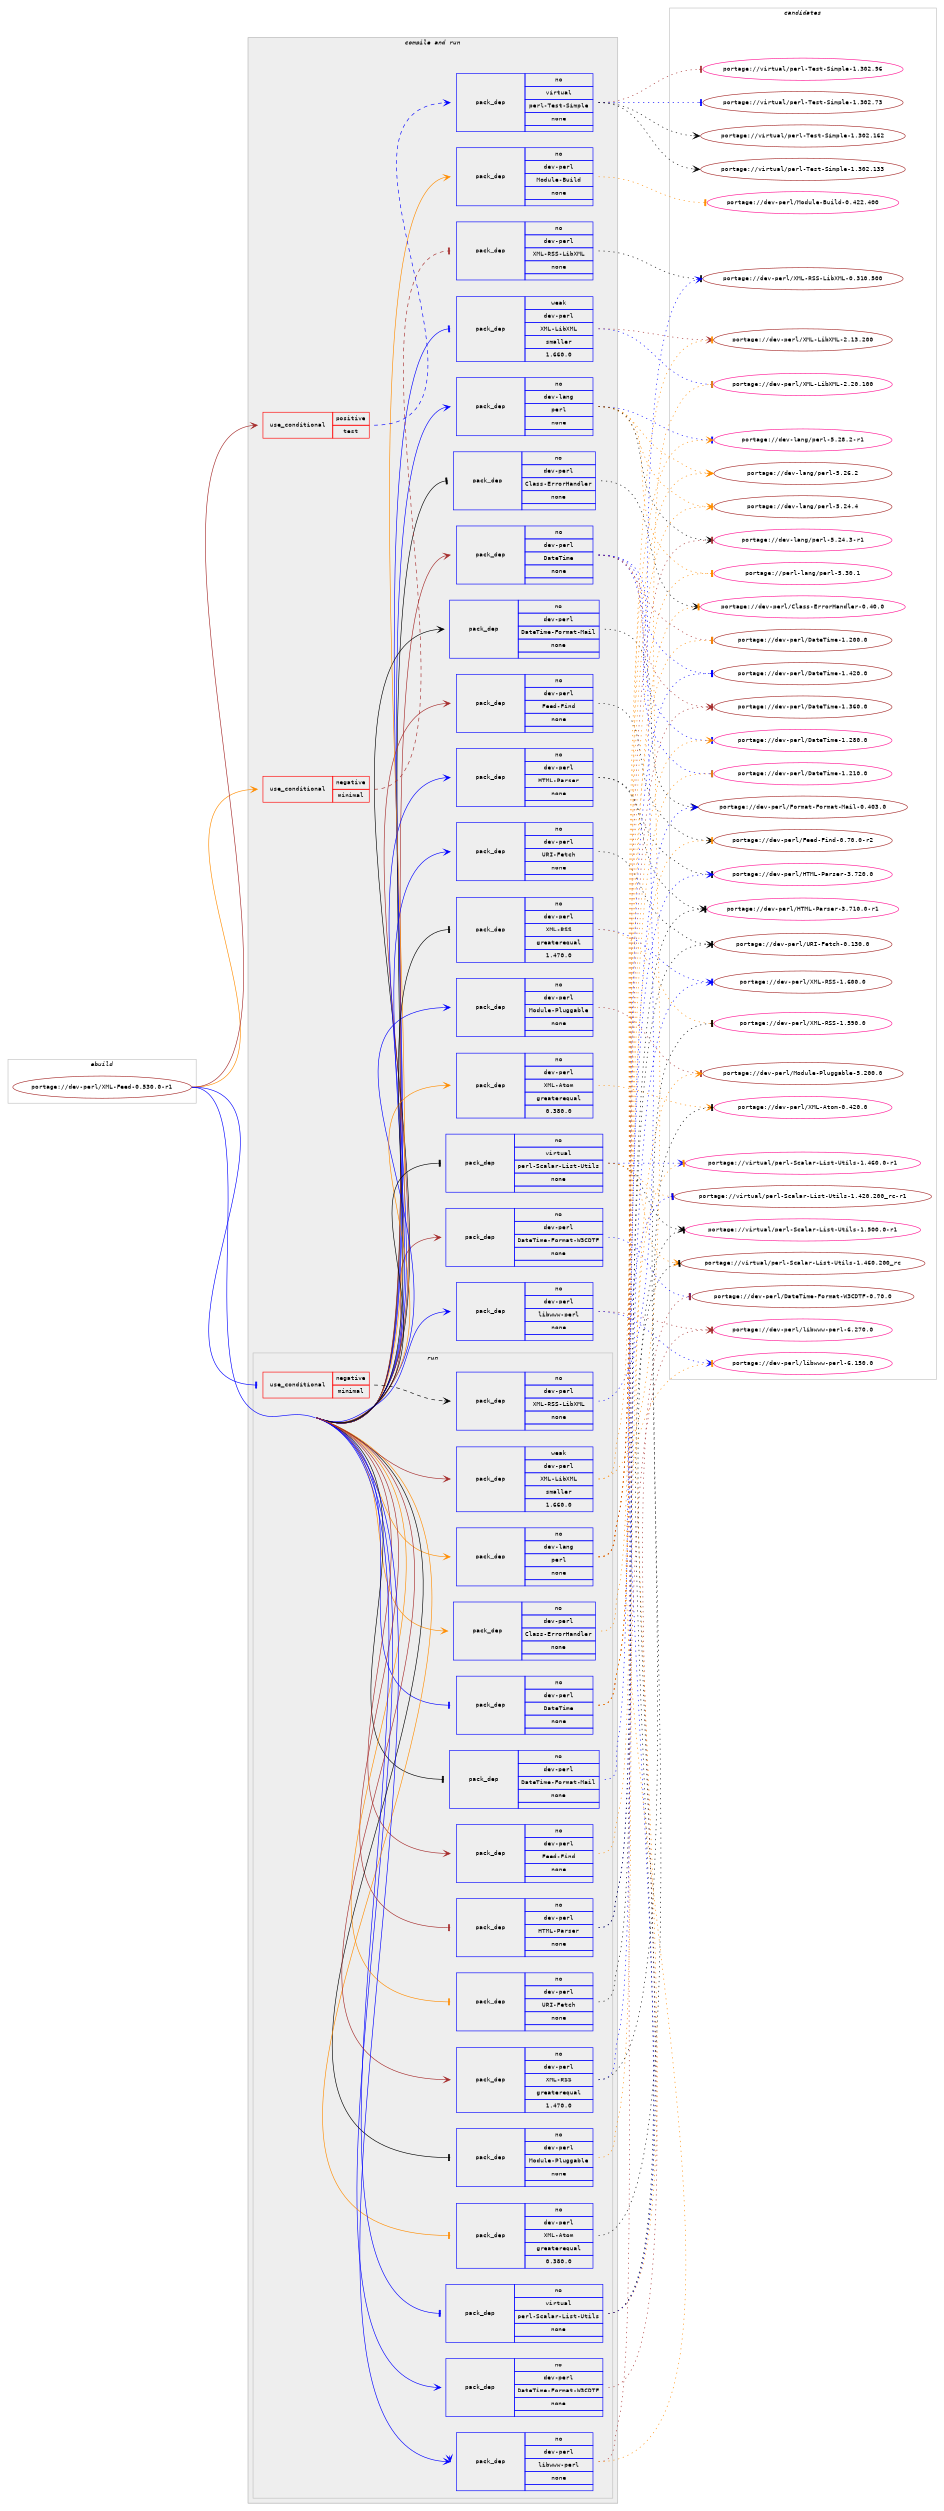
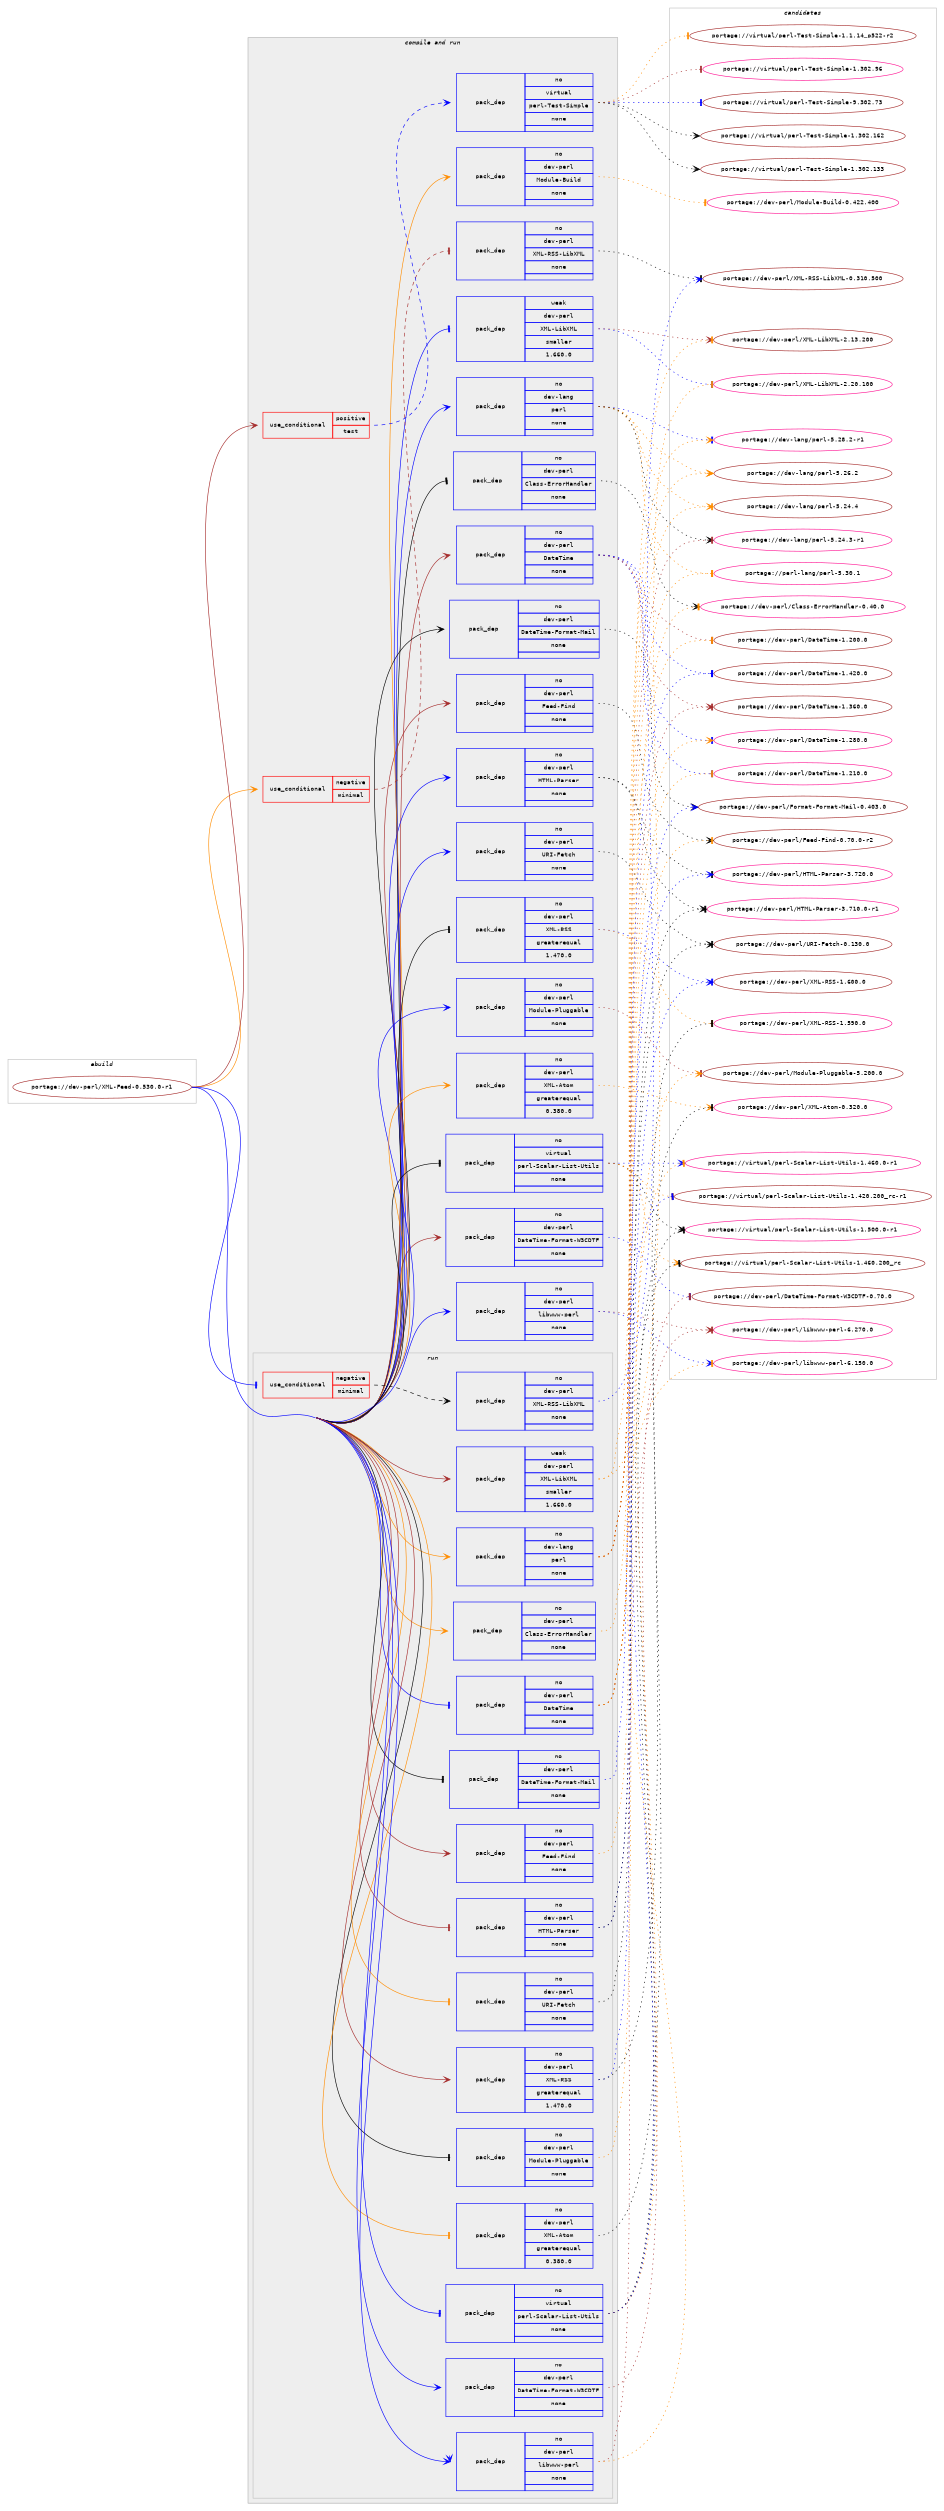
none -> (803, 36)
(803, 103) -> (803, 103)
(803, 1108) -> (803, 1108)
